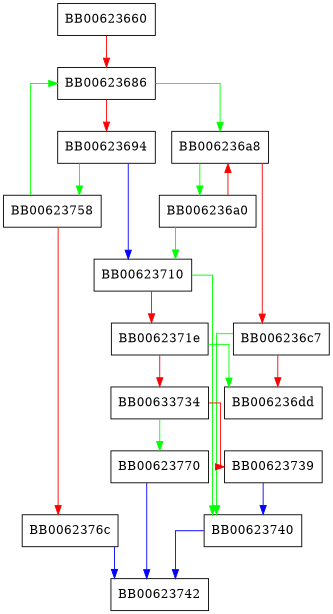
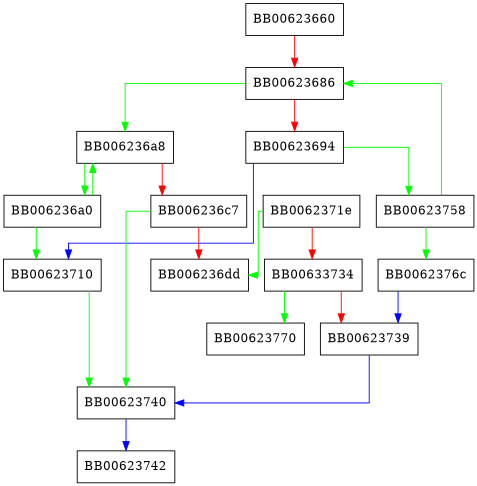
(228, 184) -> (93, 184)
(152, 303) -> none
(58, 367) -> (426, 239)
(147, 526) -> none
(114, 558) -> (398, 303)
